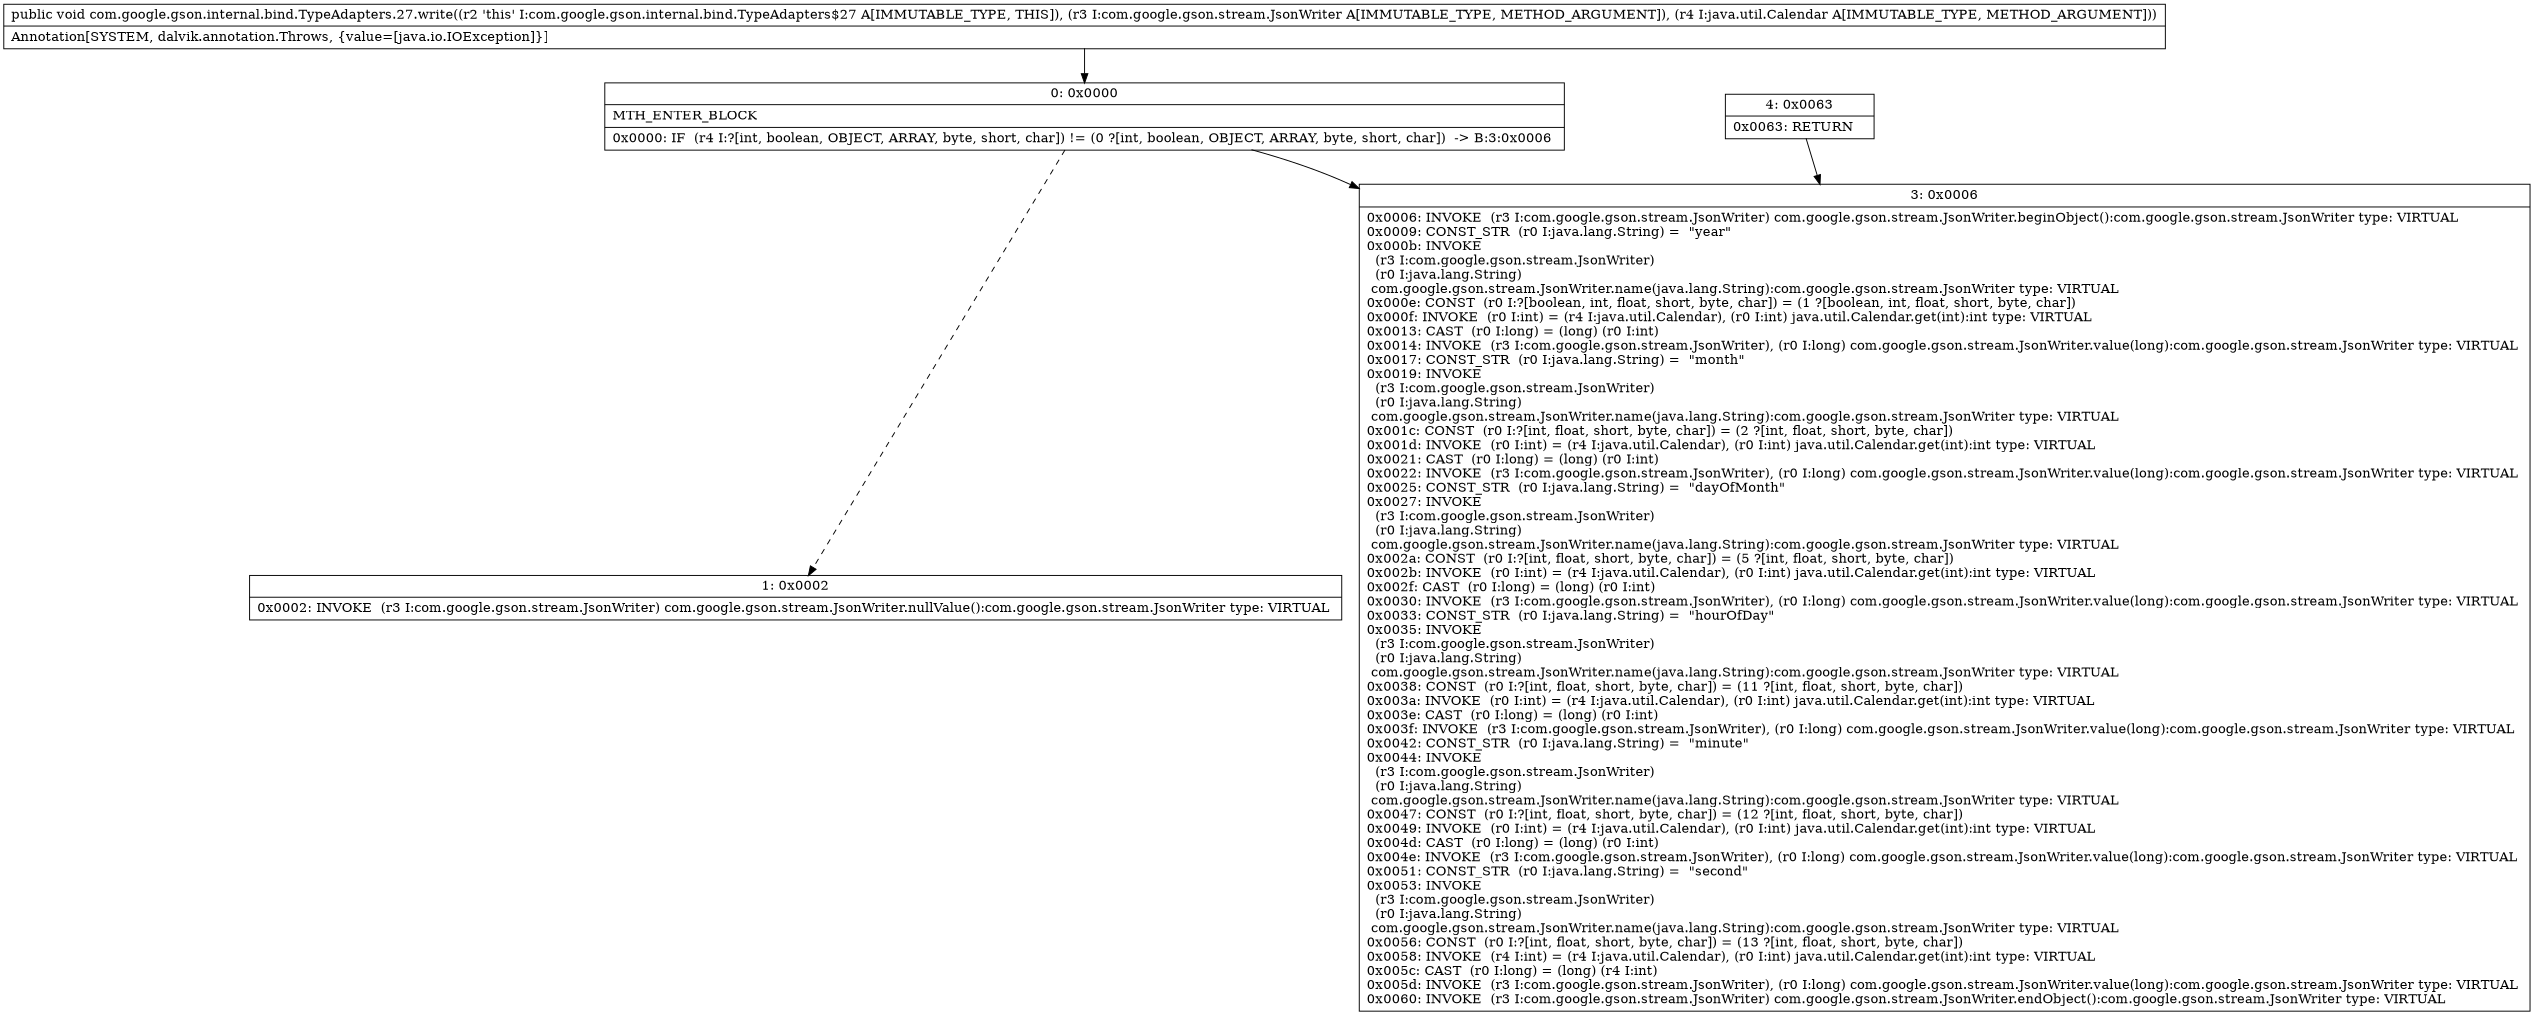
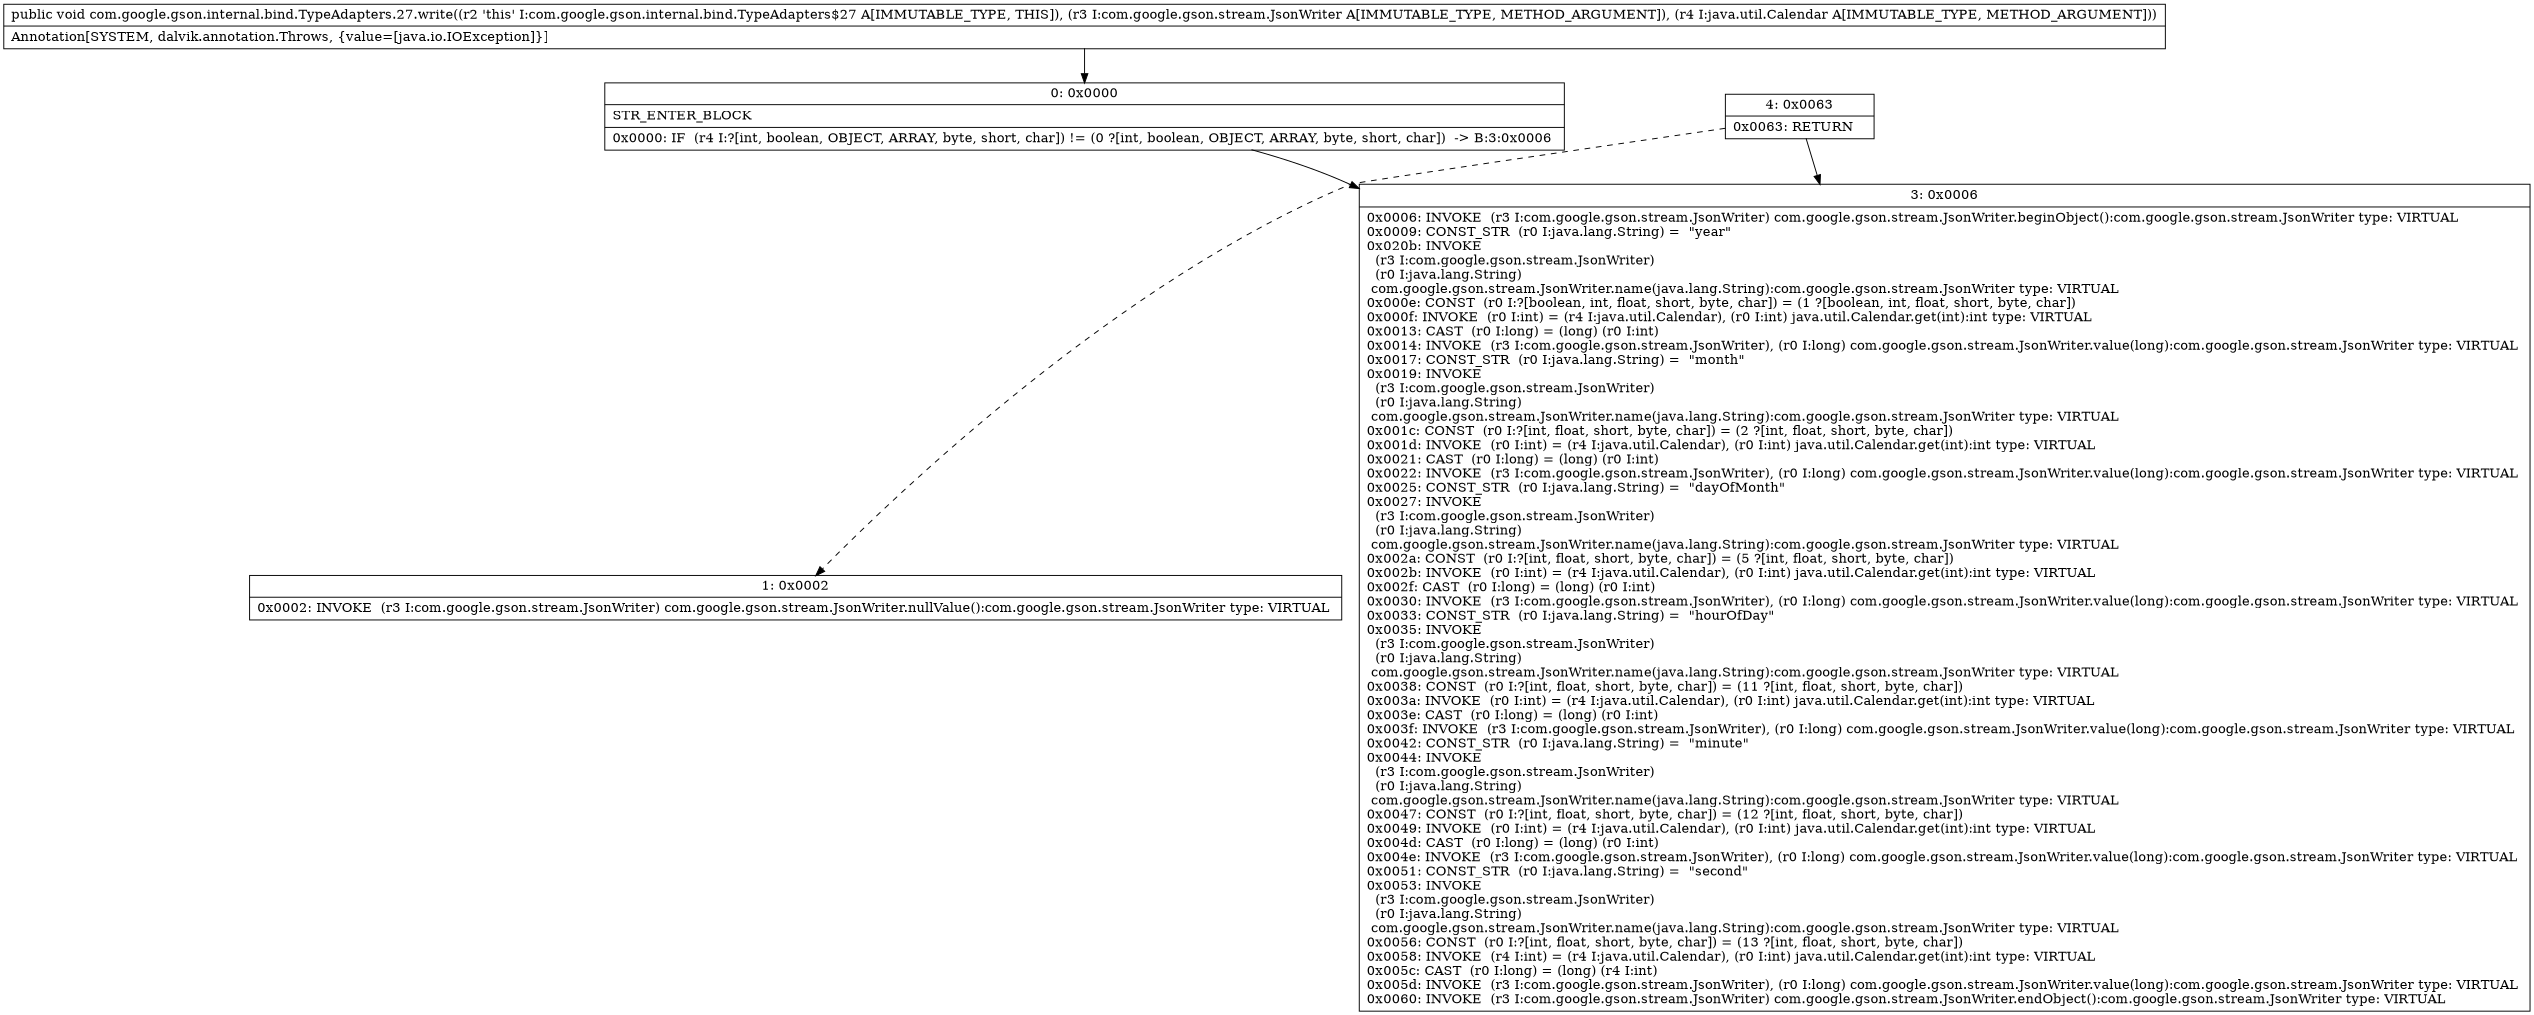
(685, 116) -> (682, 116)
(1429, 246) -> (1429, 246)
(939, 359) -> (1227, 247)
